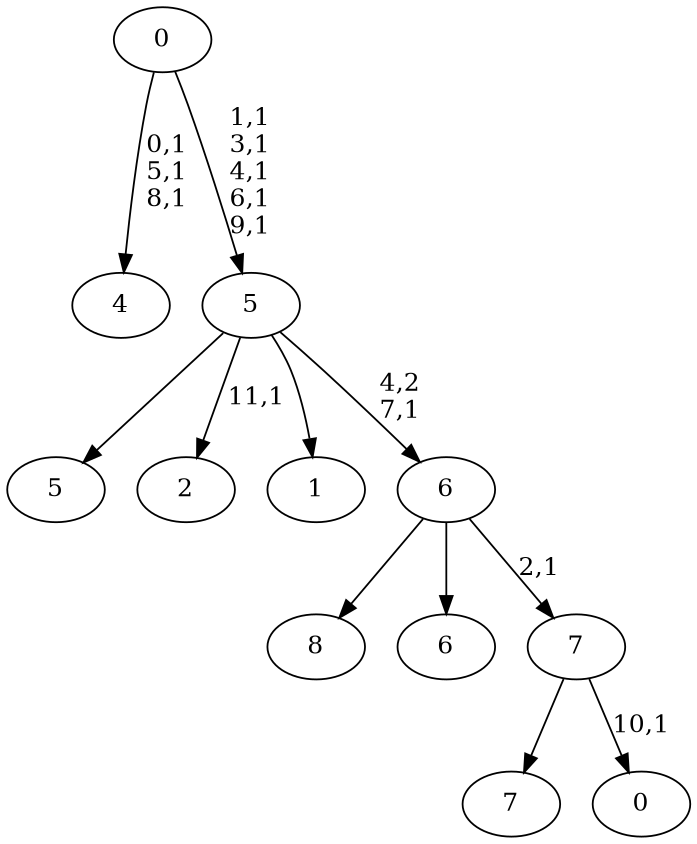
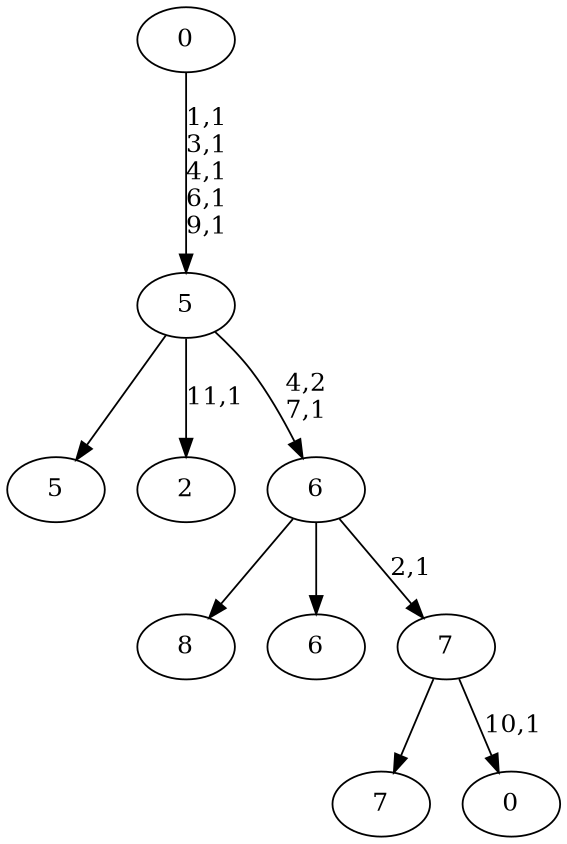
(121, 305) -> none
(316, 490) -> none
